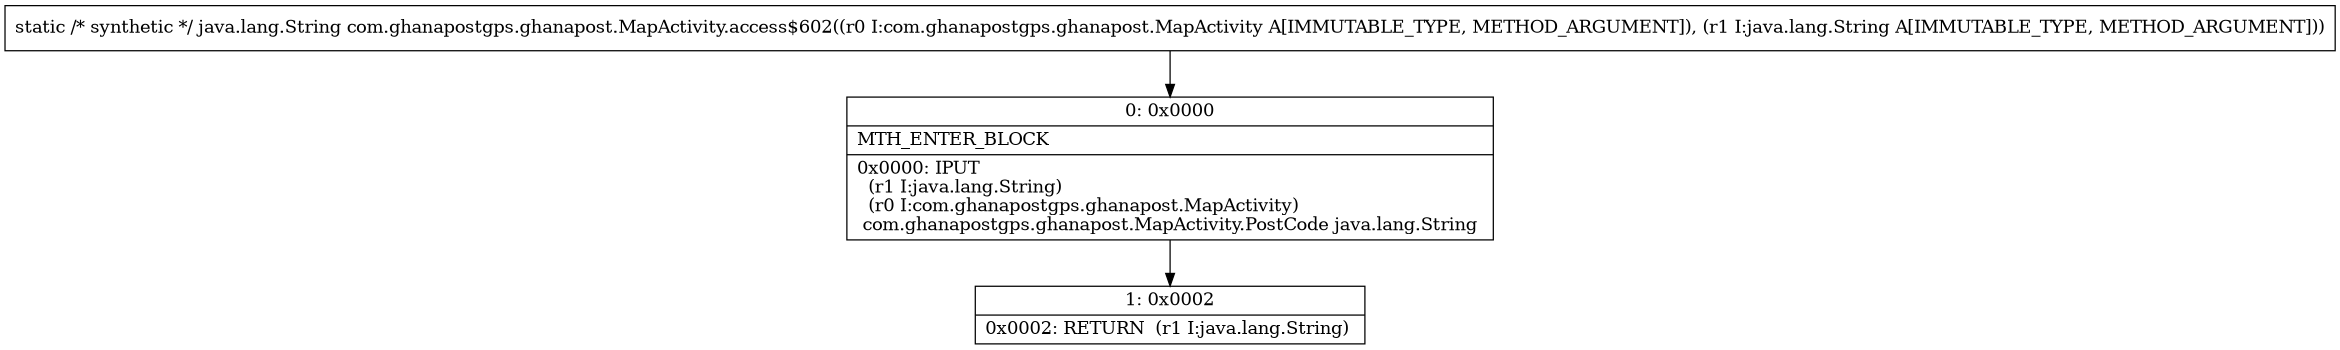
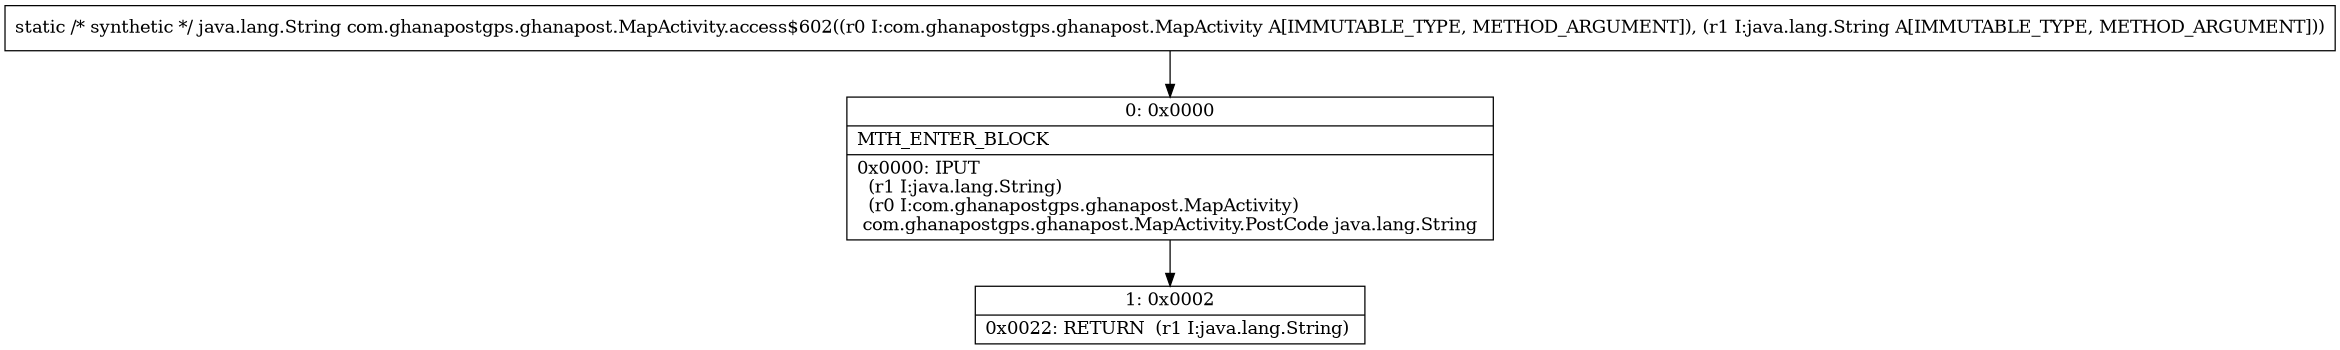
(1170, 329) -> (1170, 329)
